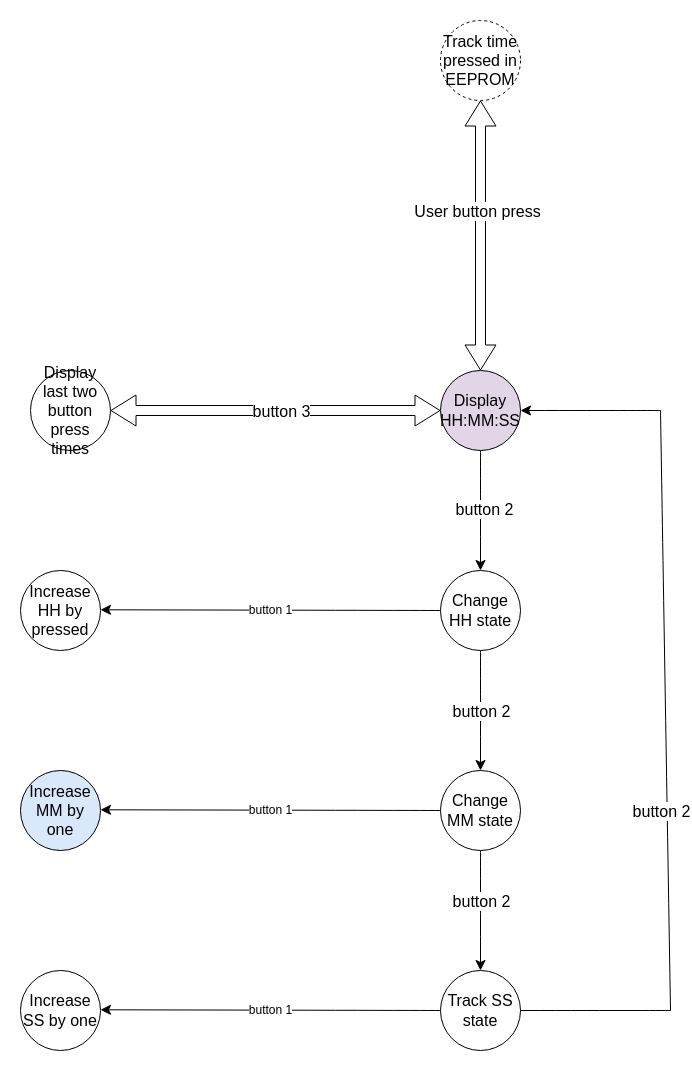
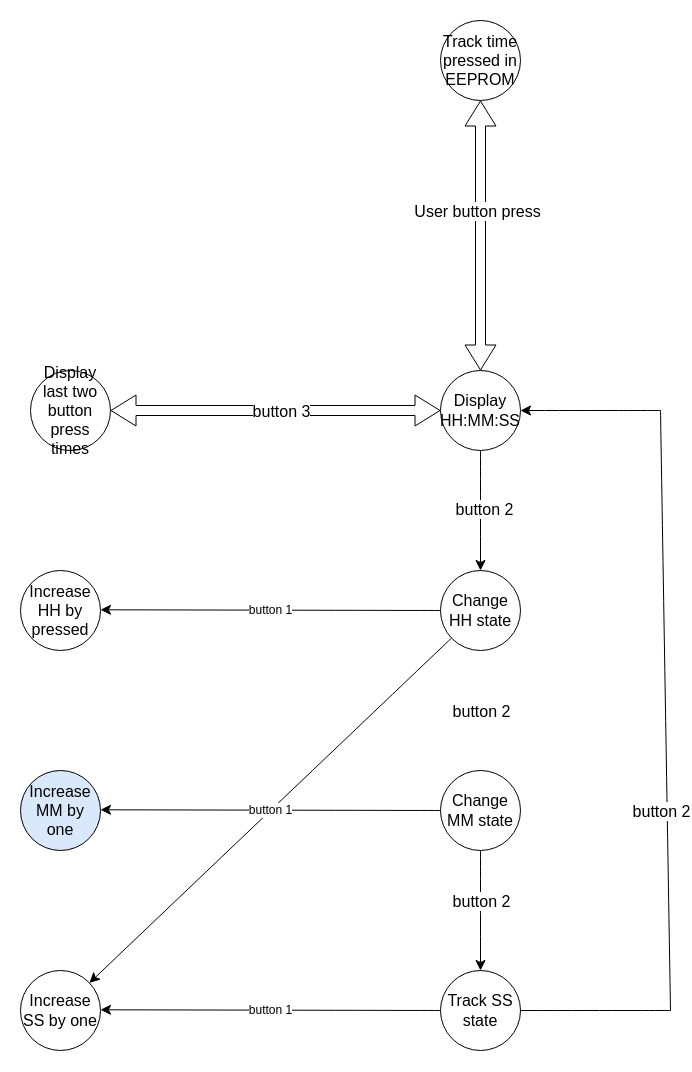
(481, 61) -> (481, 61)
(481, 411) -> (481, 411)
(481, 678) -> (364, 722)
